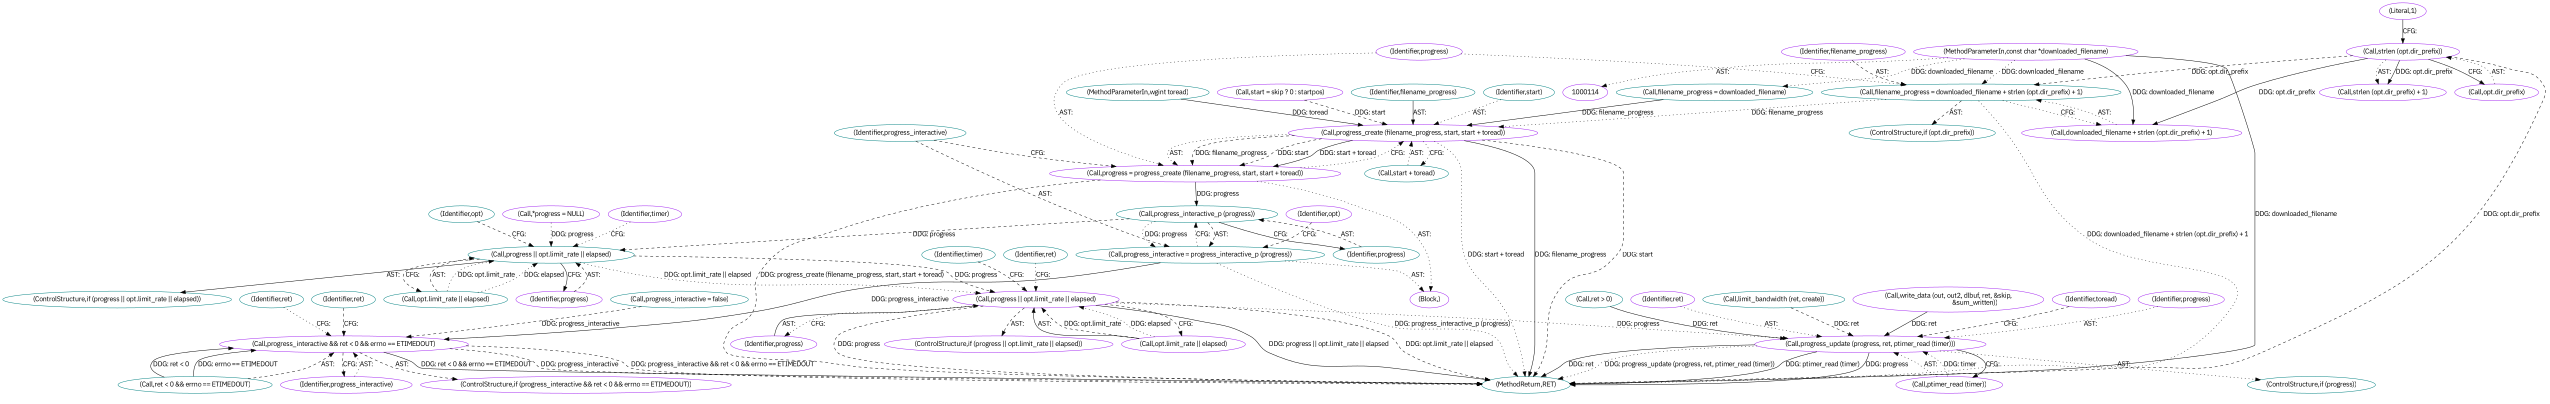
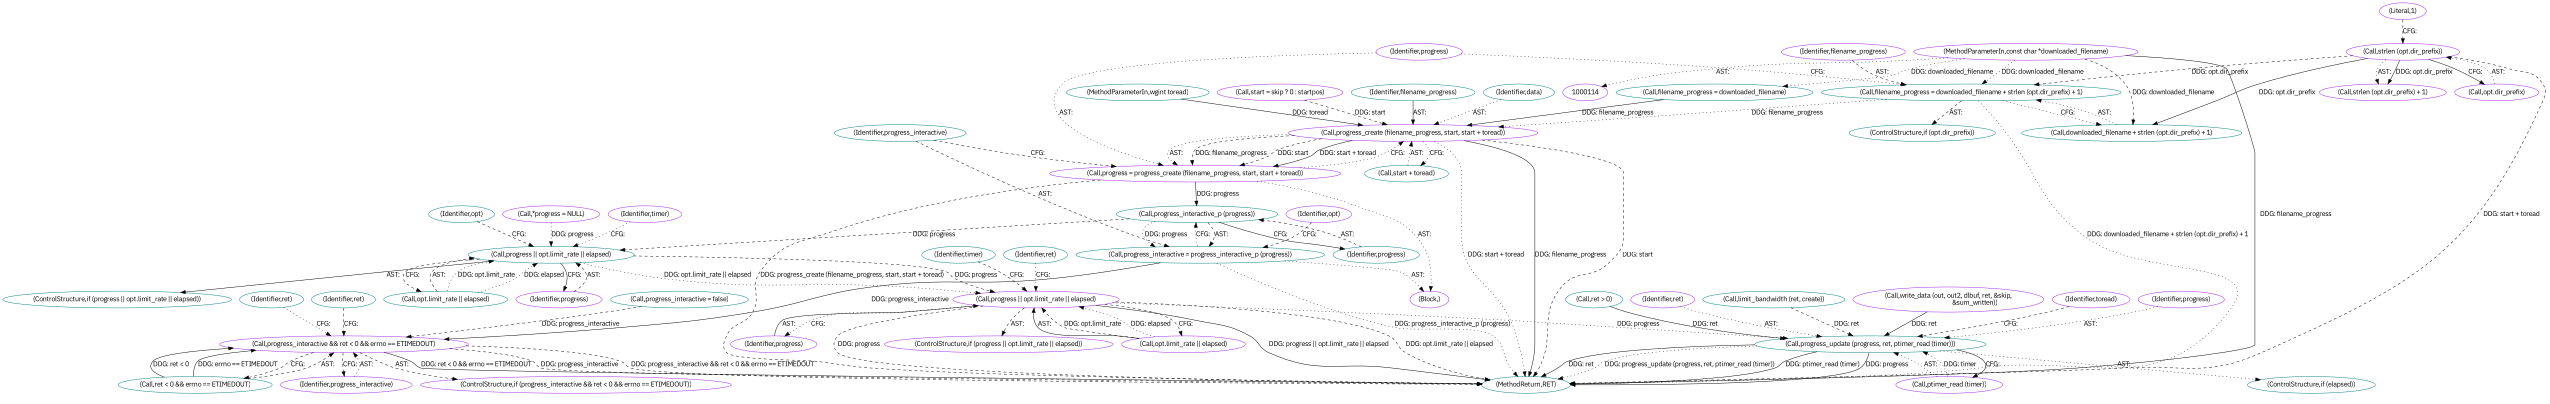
(2403, 29) -> (2403, 29)
(2122, 80) -> (2122, 80)
(1519, 92) -> (1519, 92)
(2132, 133) -> (2132, 133)
(2296, 214) -> (2296, 214)
(2511, 214) -> (2511, 214)
(1870, 344) -> (1870, 344)
none -> (282, 367)
(2311, 385) -> (2311, 385)
